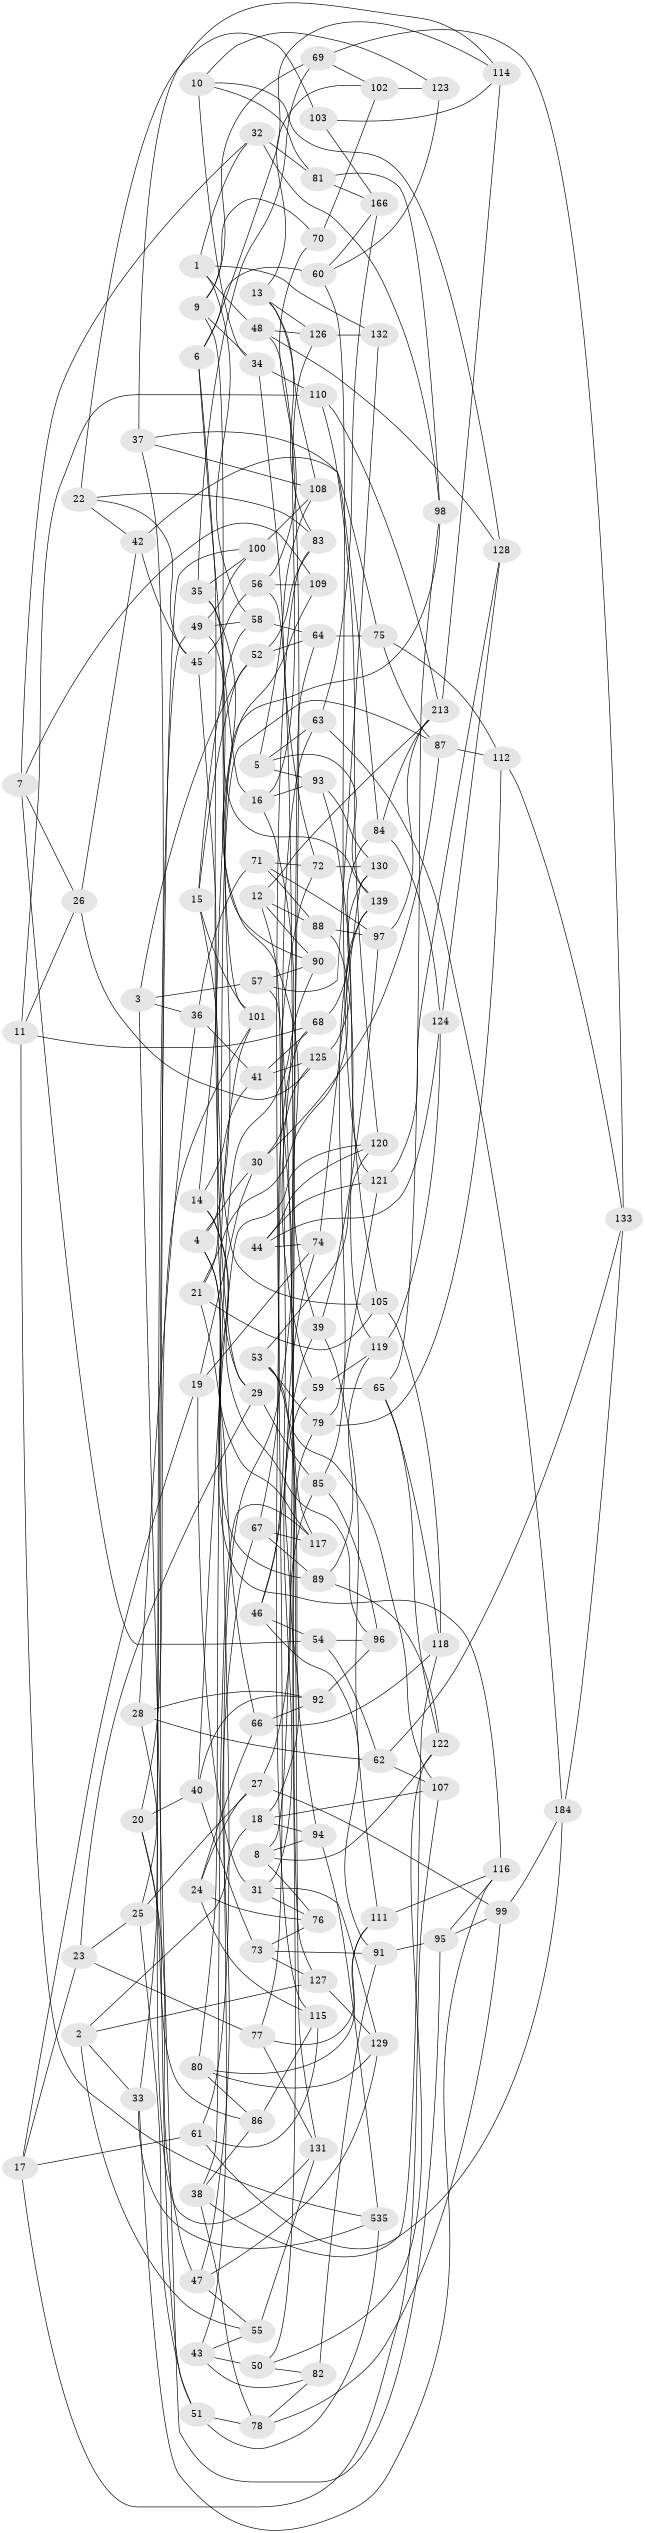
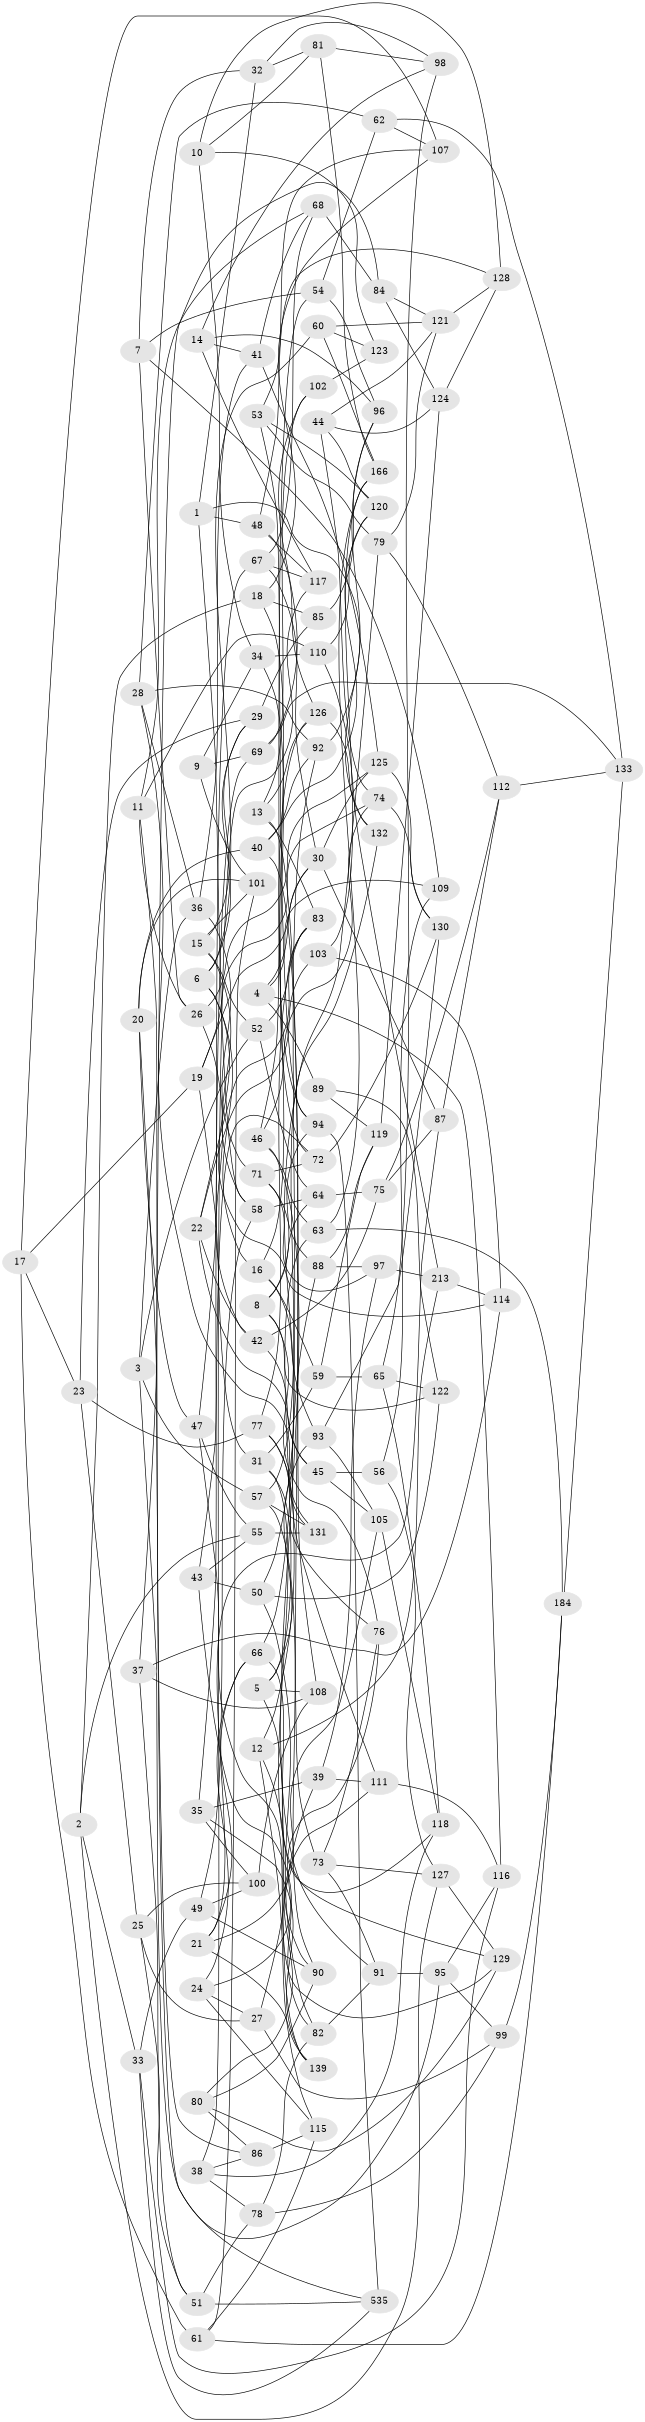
(318, 239) -> none
(401, 768) -> (406, 304)
(342, 1206) -> none
(288, 1554) -> (296, 693)
